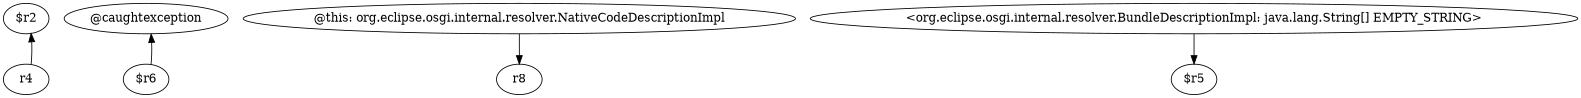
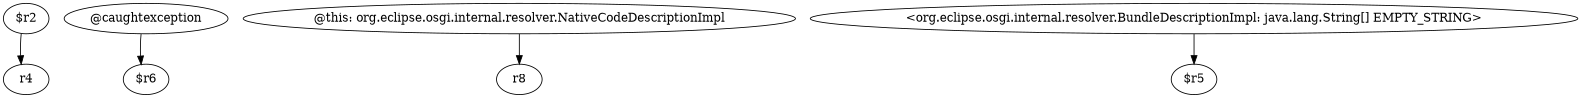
(32, 53) -> (21, 45)
(152, 54) -> (140, 45)
